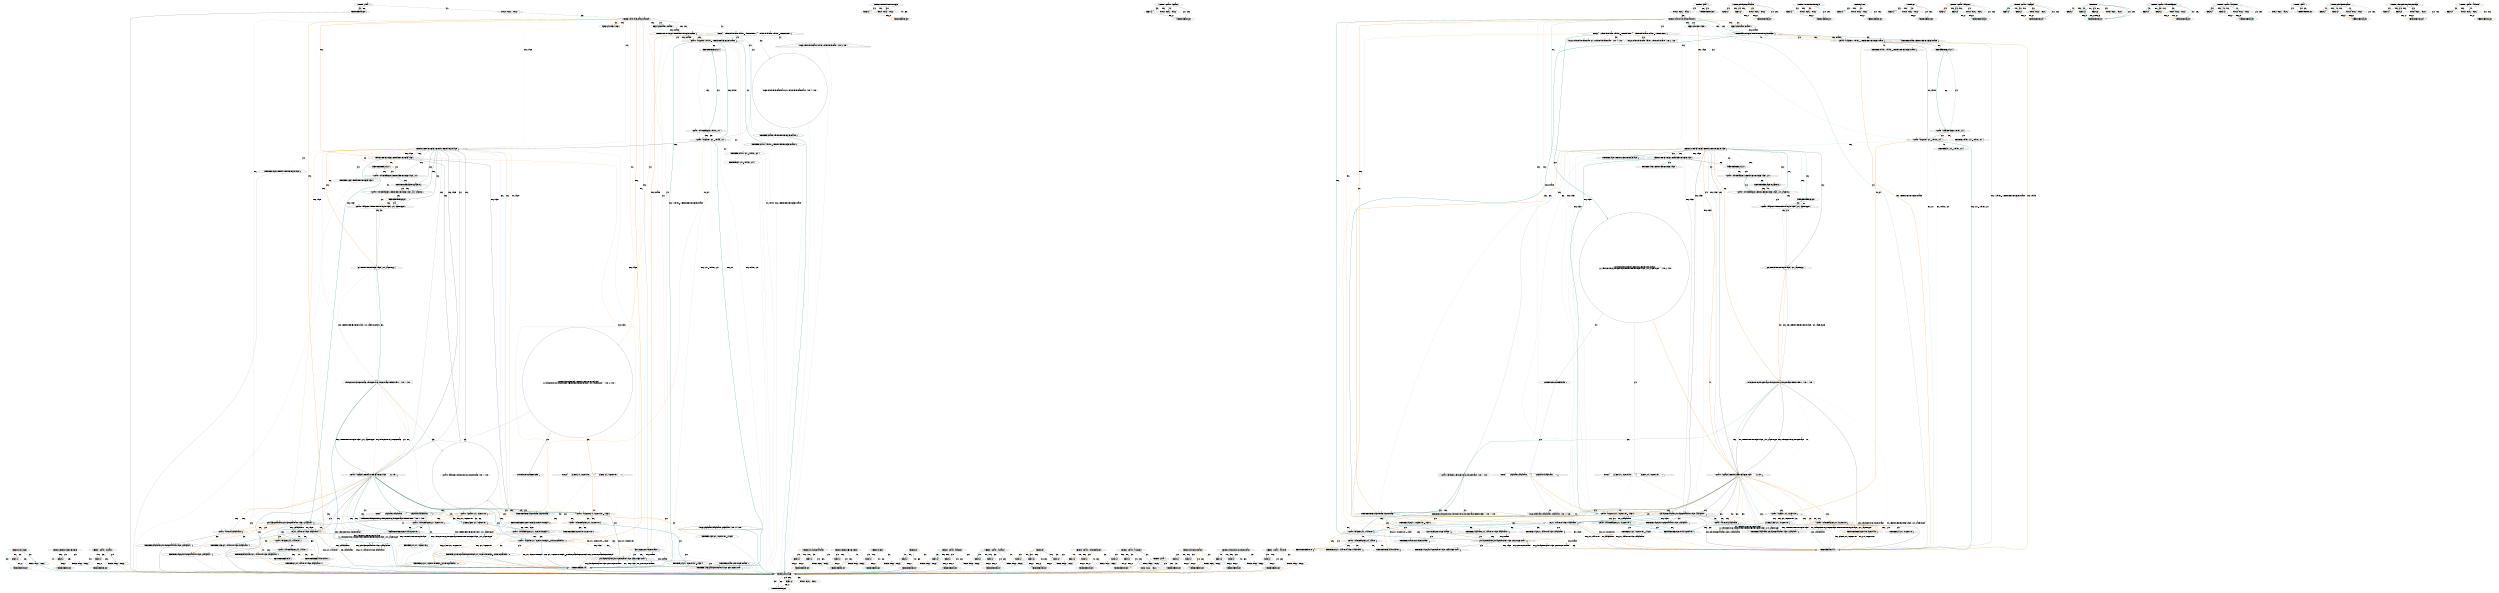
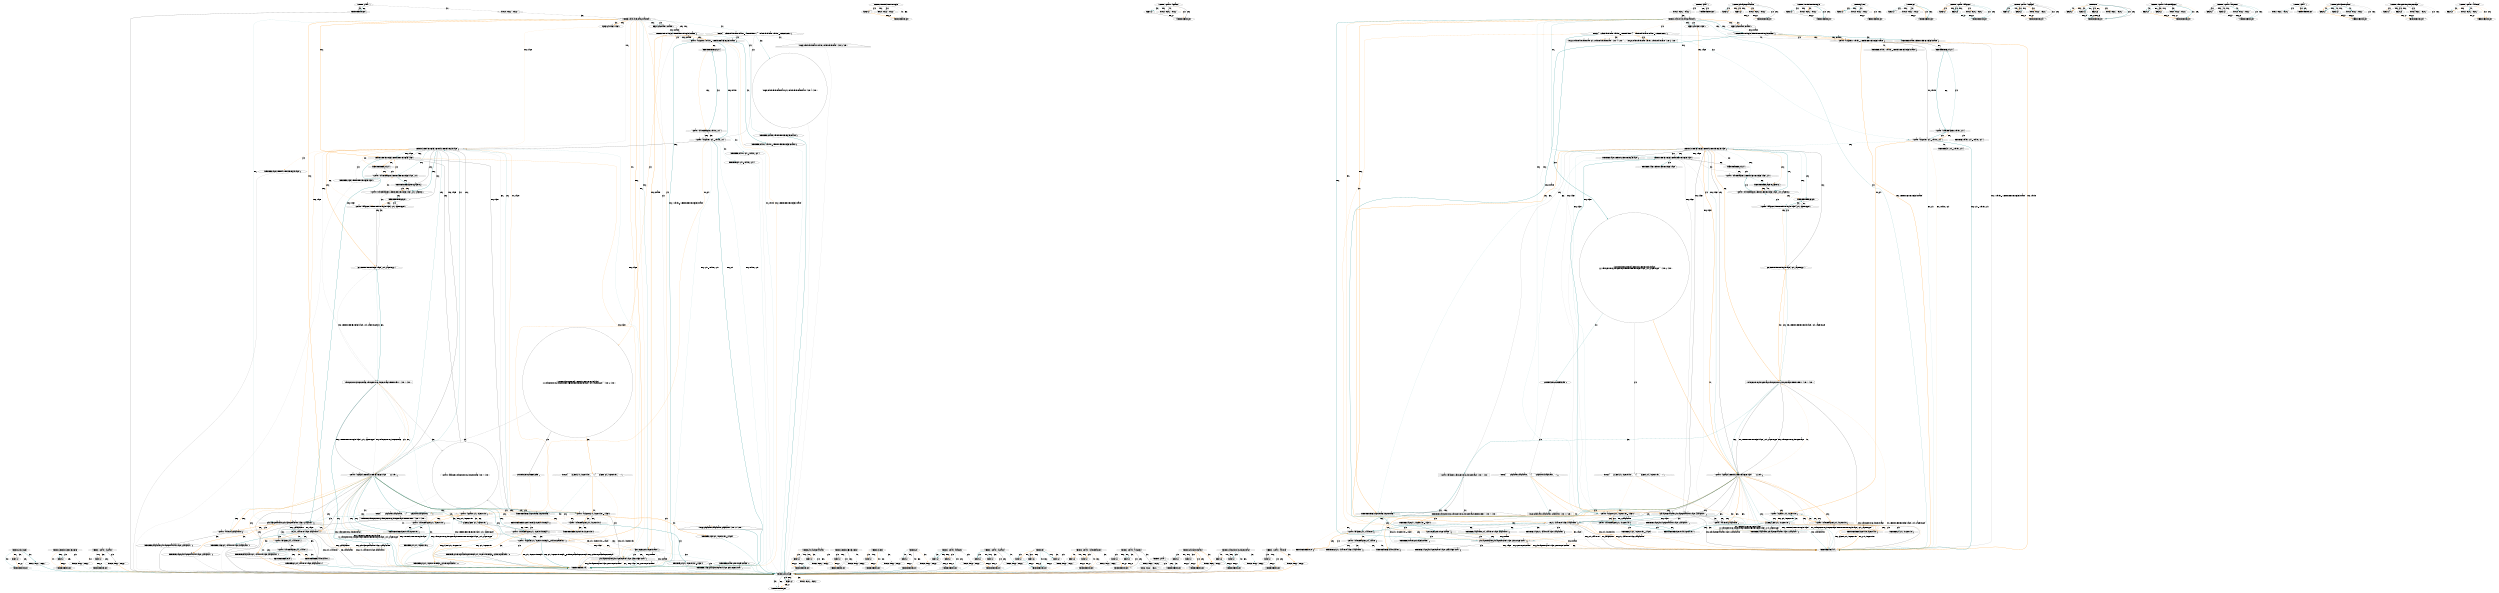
(532, 528) -> (532, 528)
